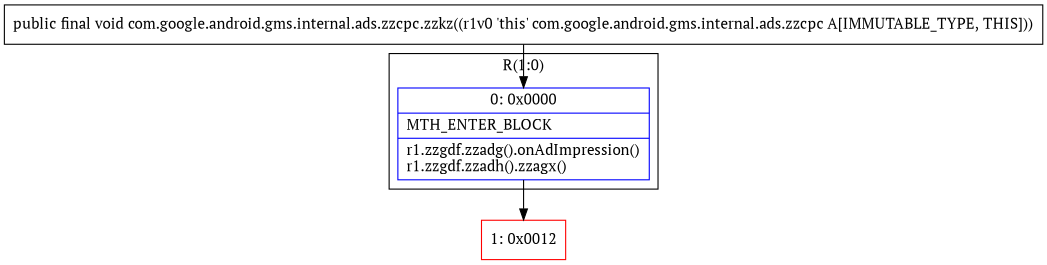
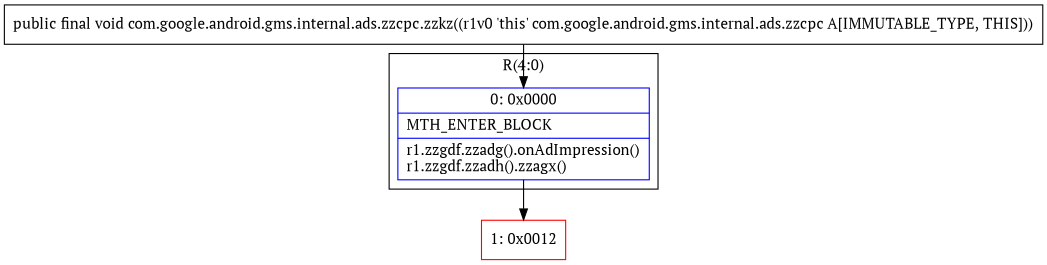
(524, 66) -> (524, 66)
